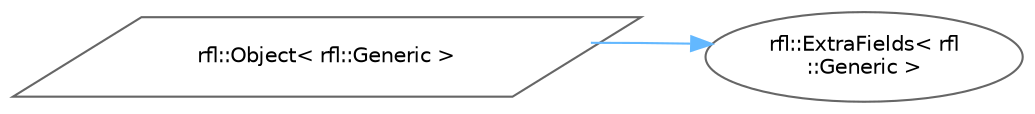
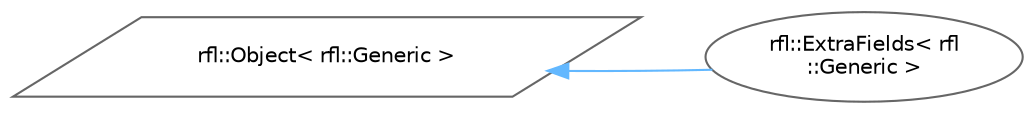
(641, 43) -> (640, 71)
